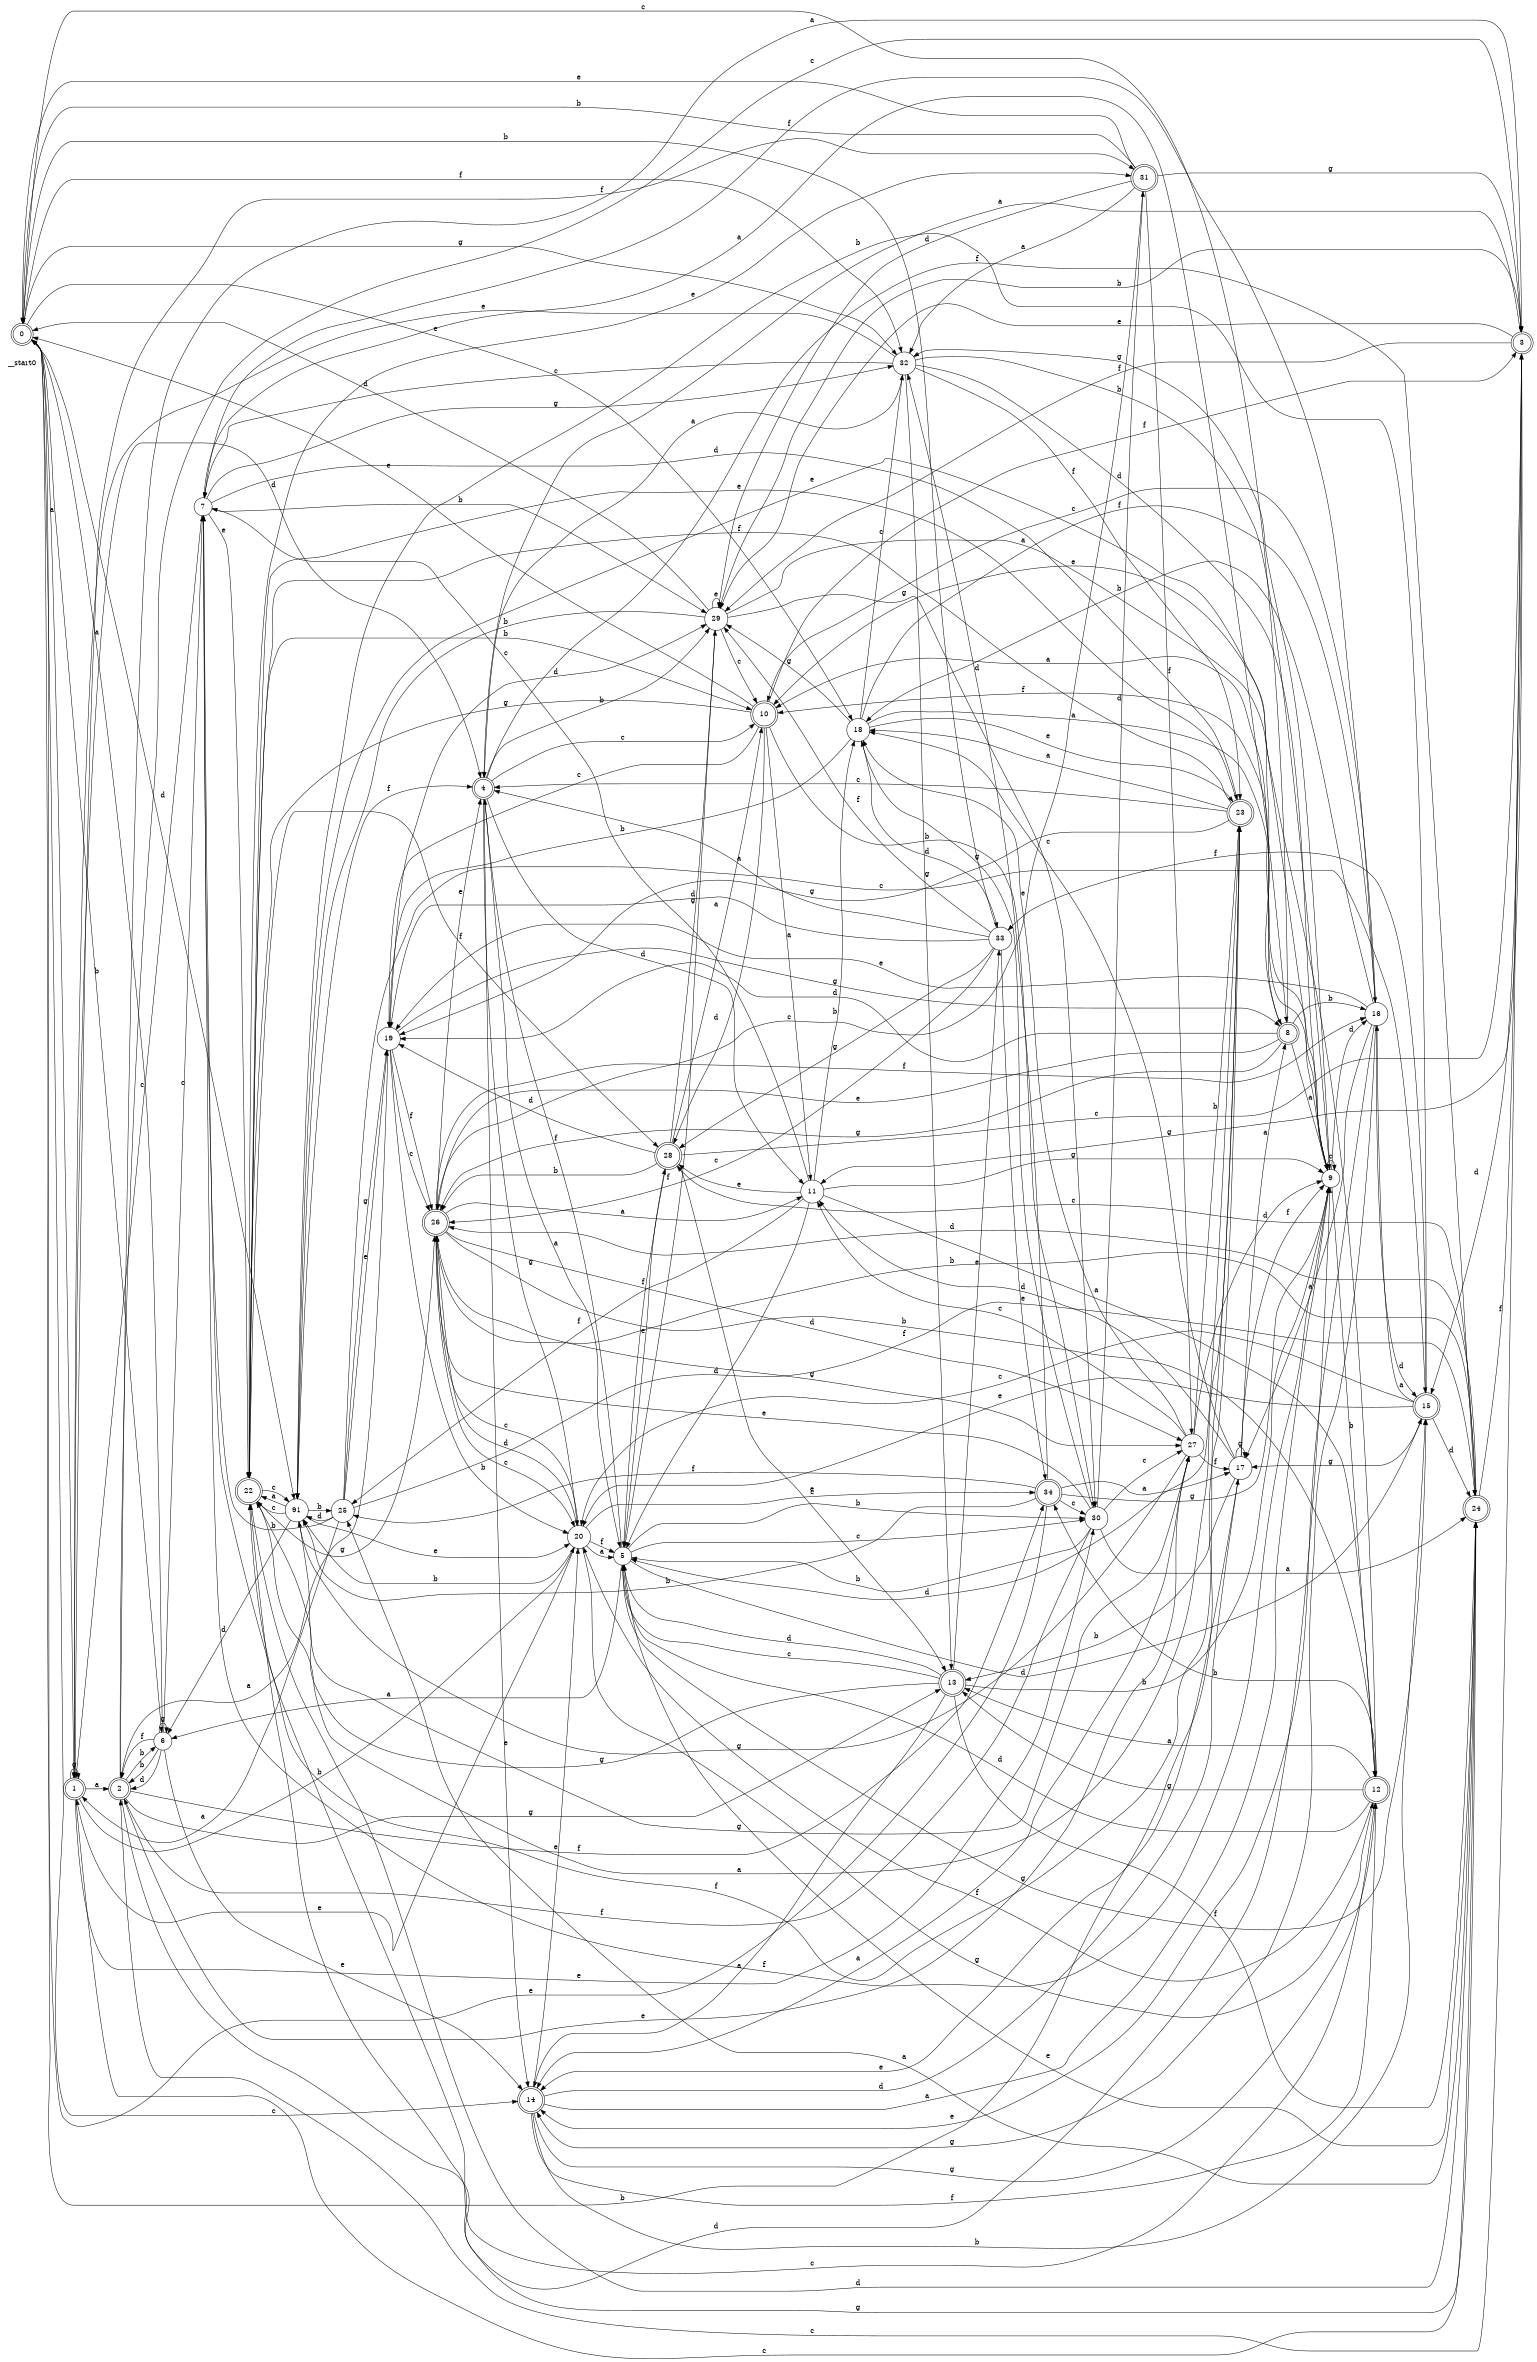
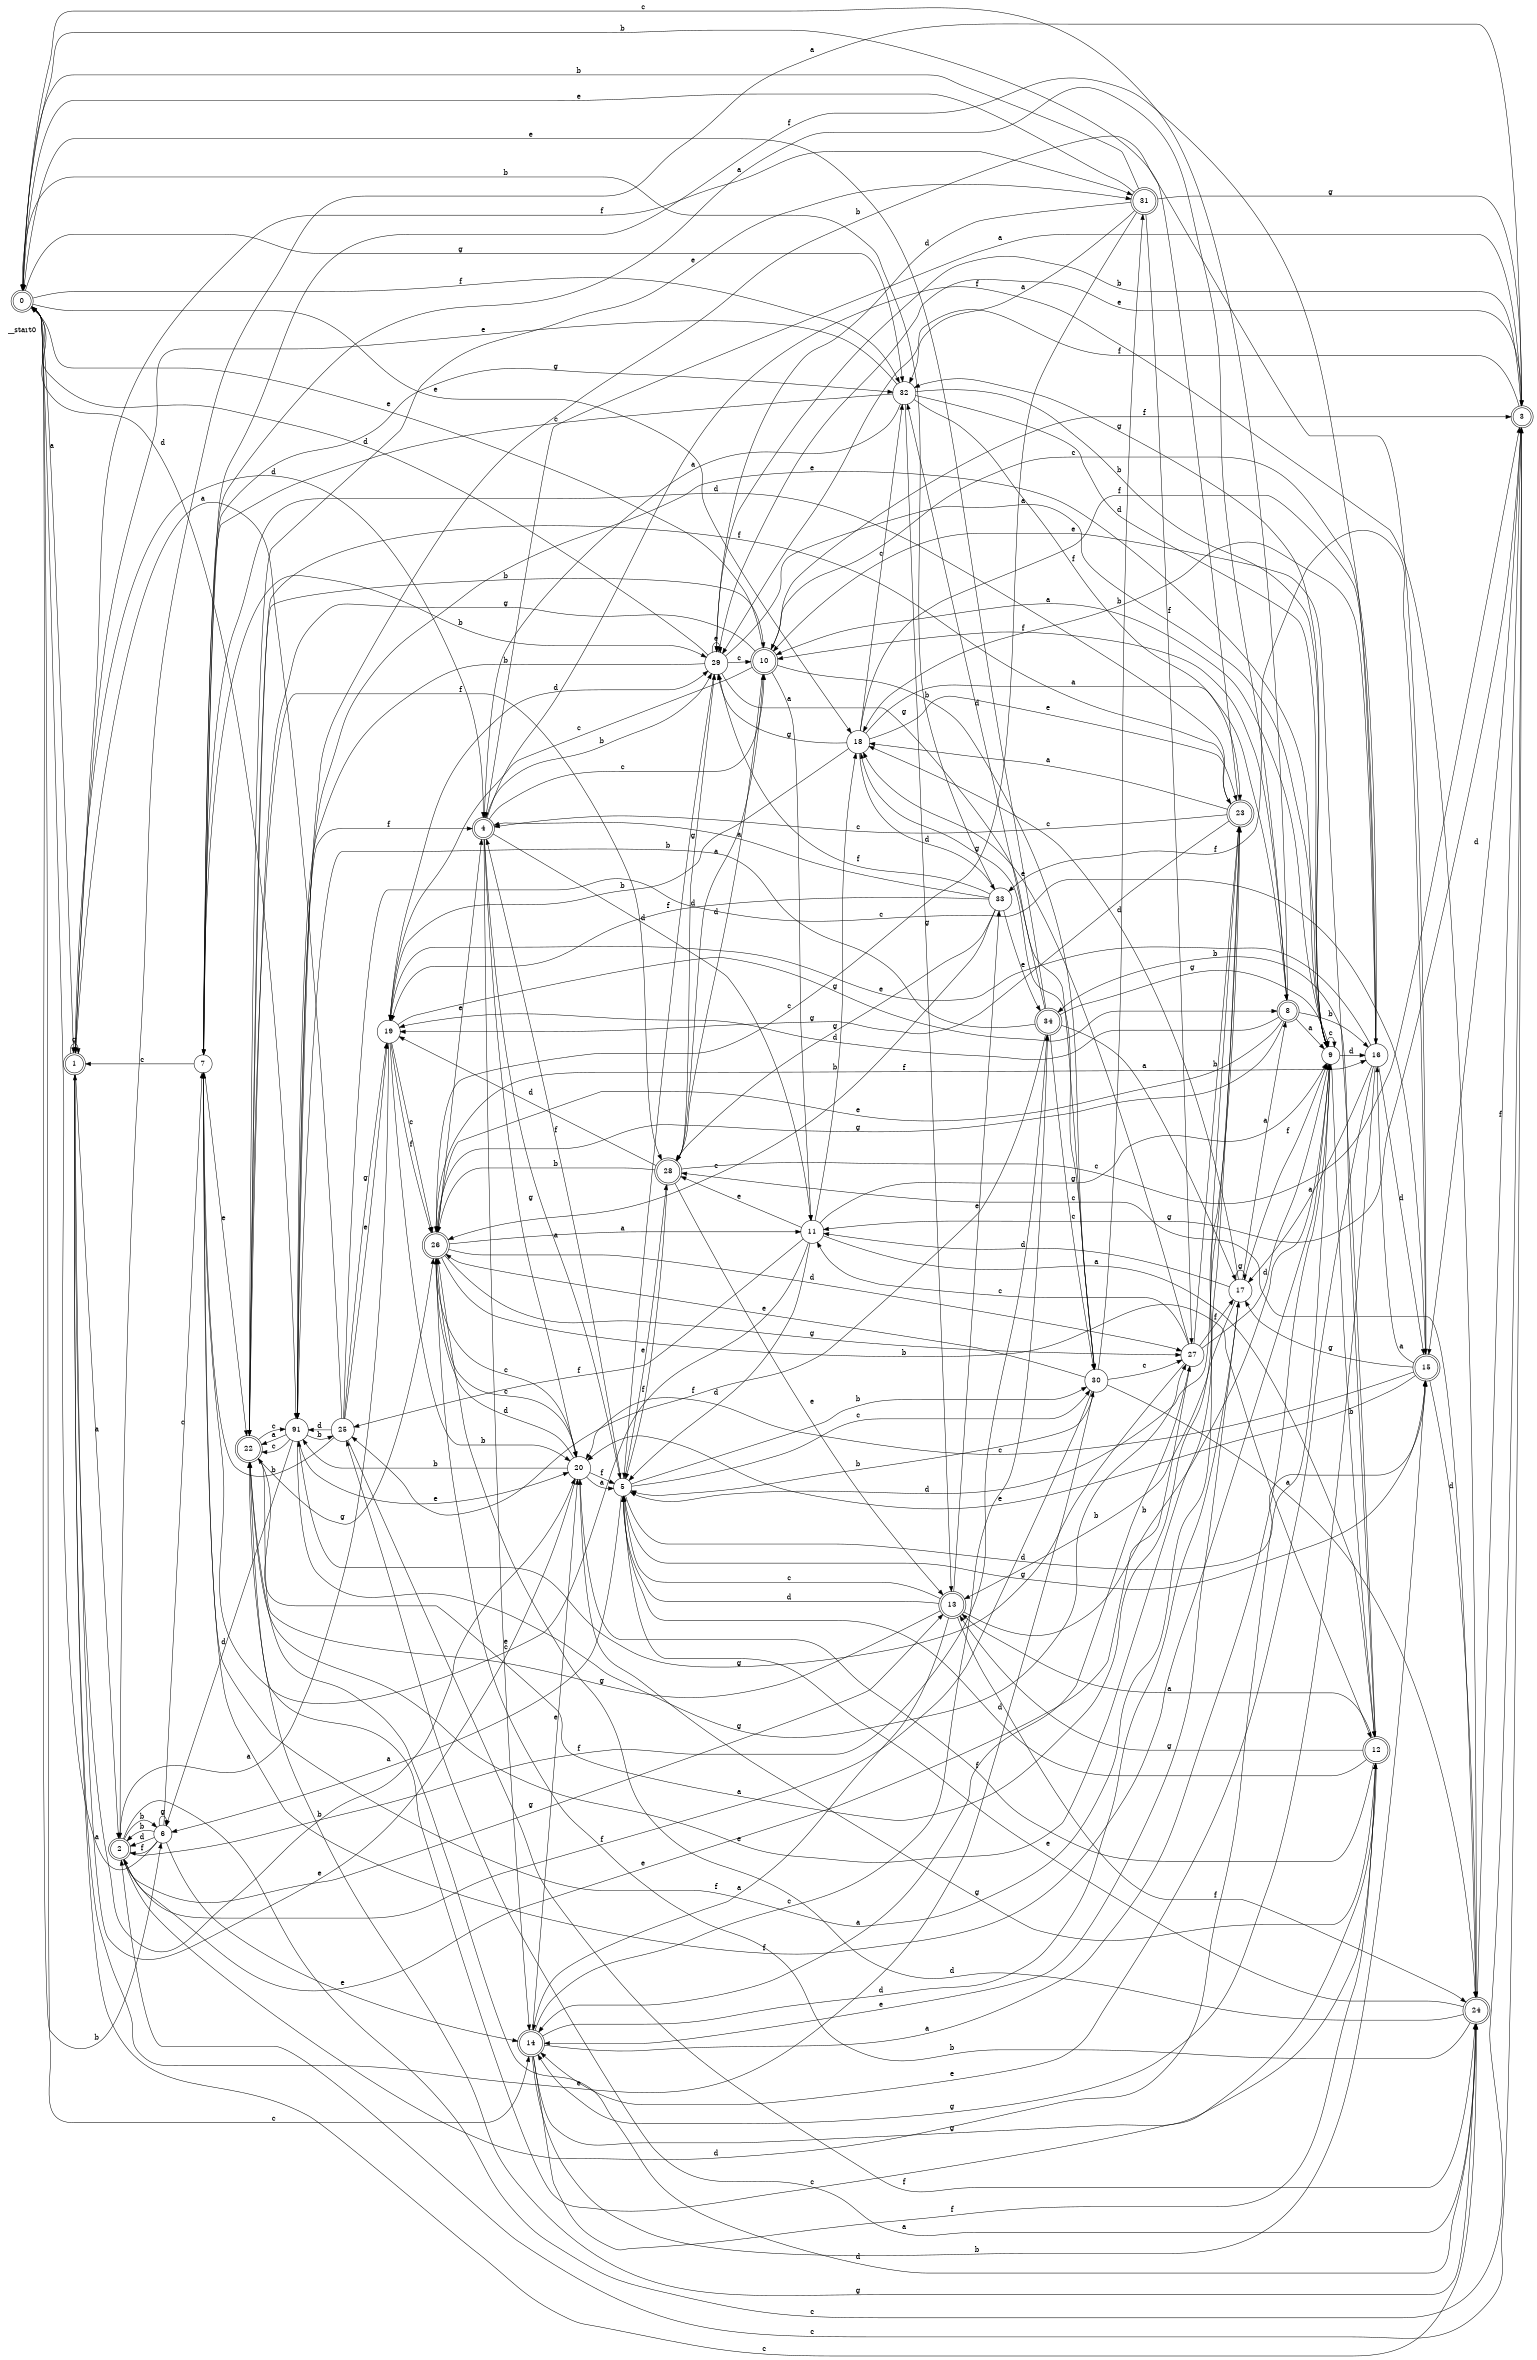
(792, 1498) -> (962, 1658)
